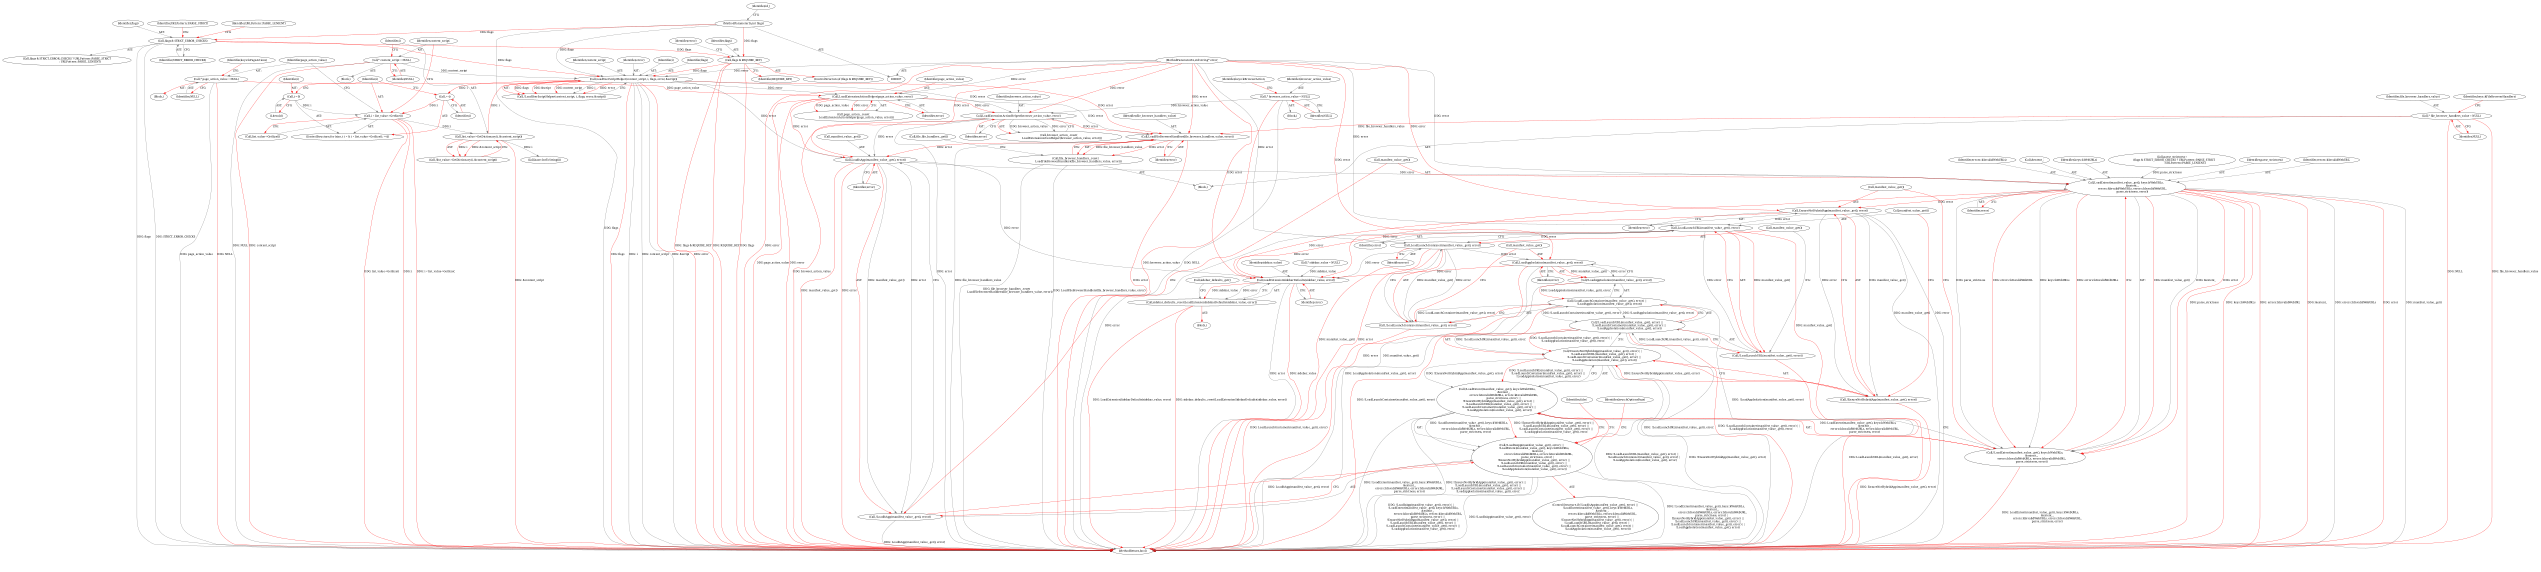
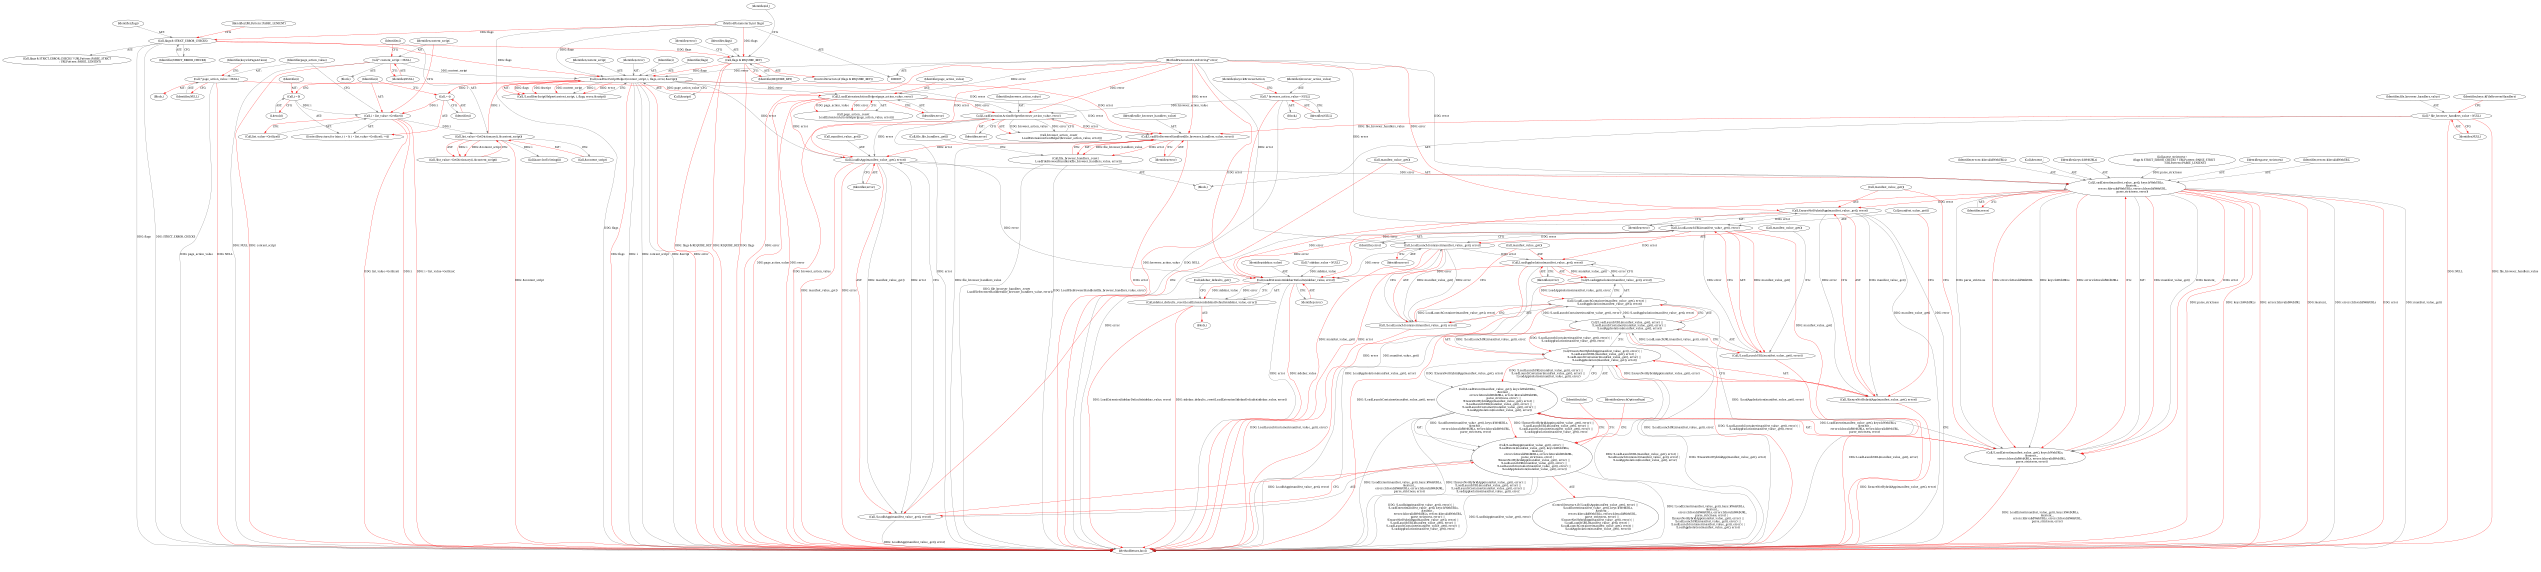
(753, 14) -> (769, 36)
(183, 24) -> none
none -> (761, 70)
none -> (682, 97)
none -> (593, 160)
(1340, 199) -> (1628, 245)
